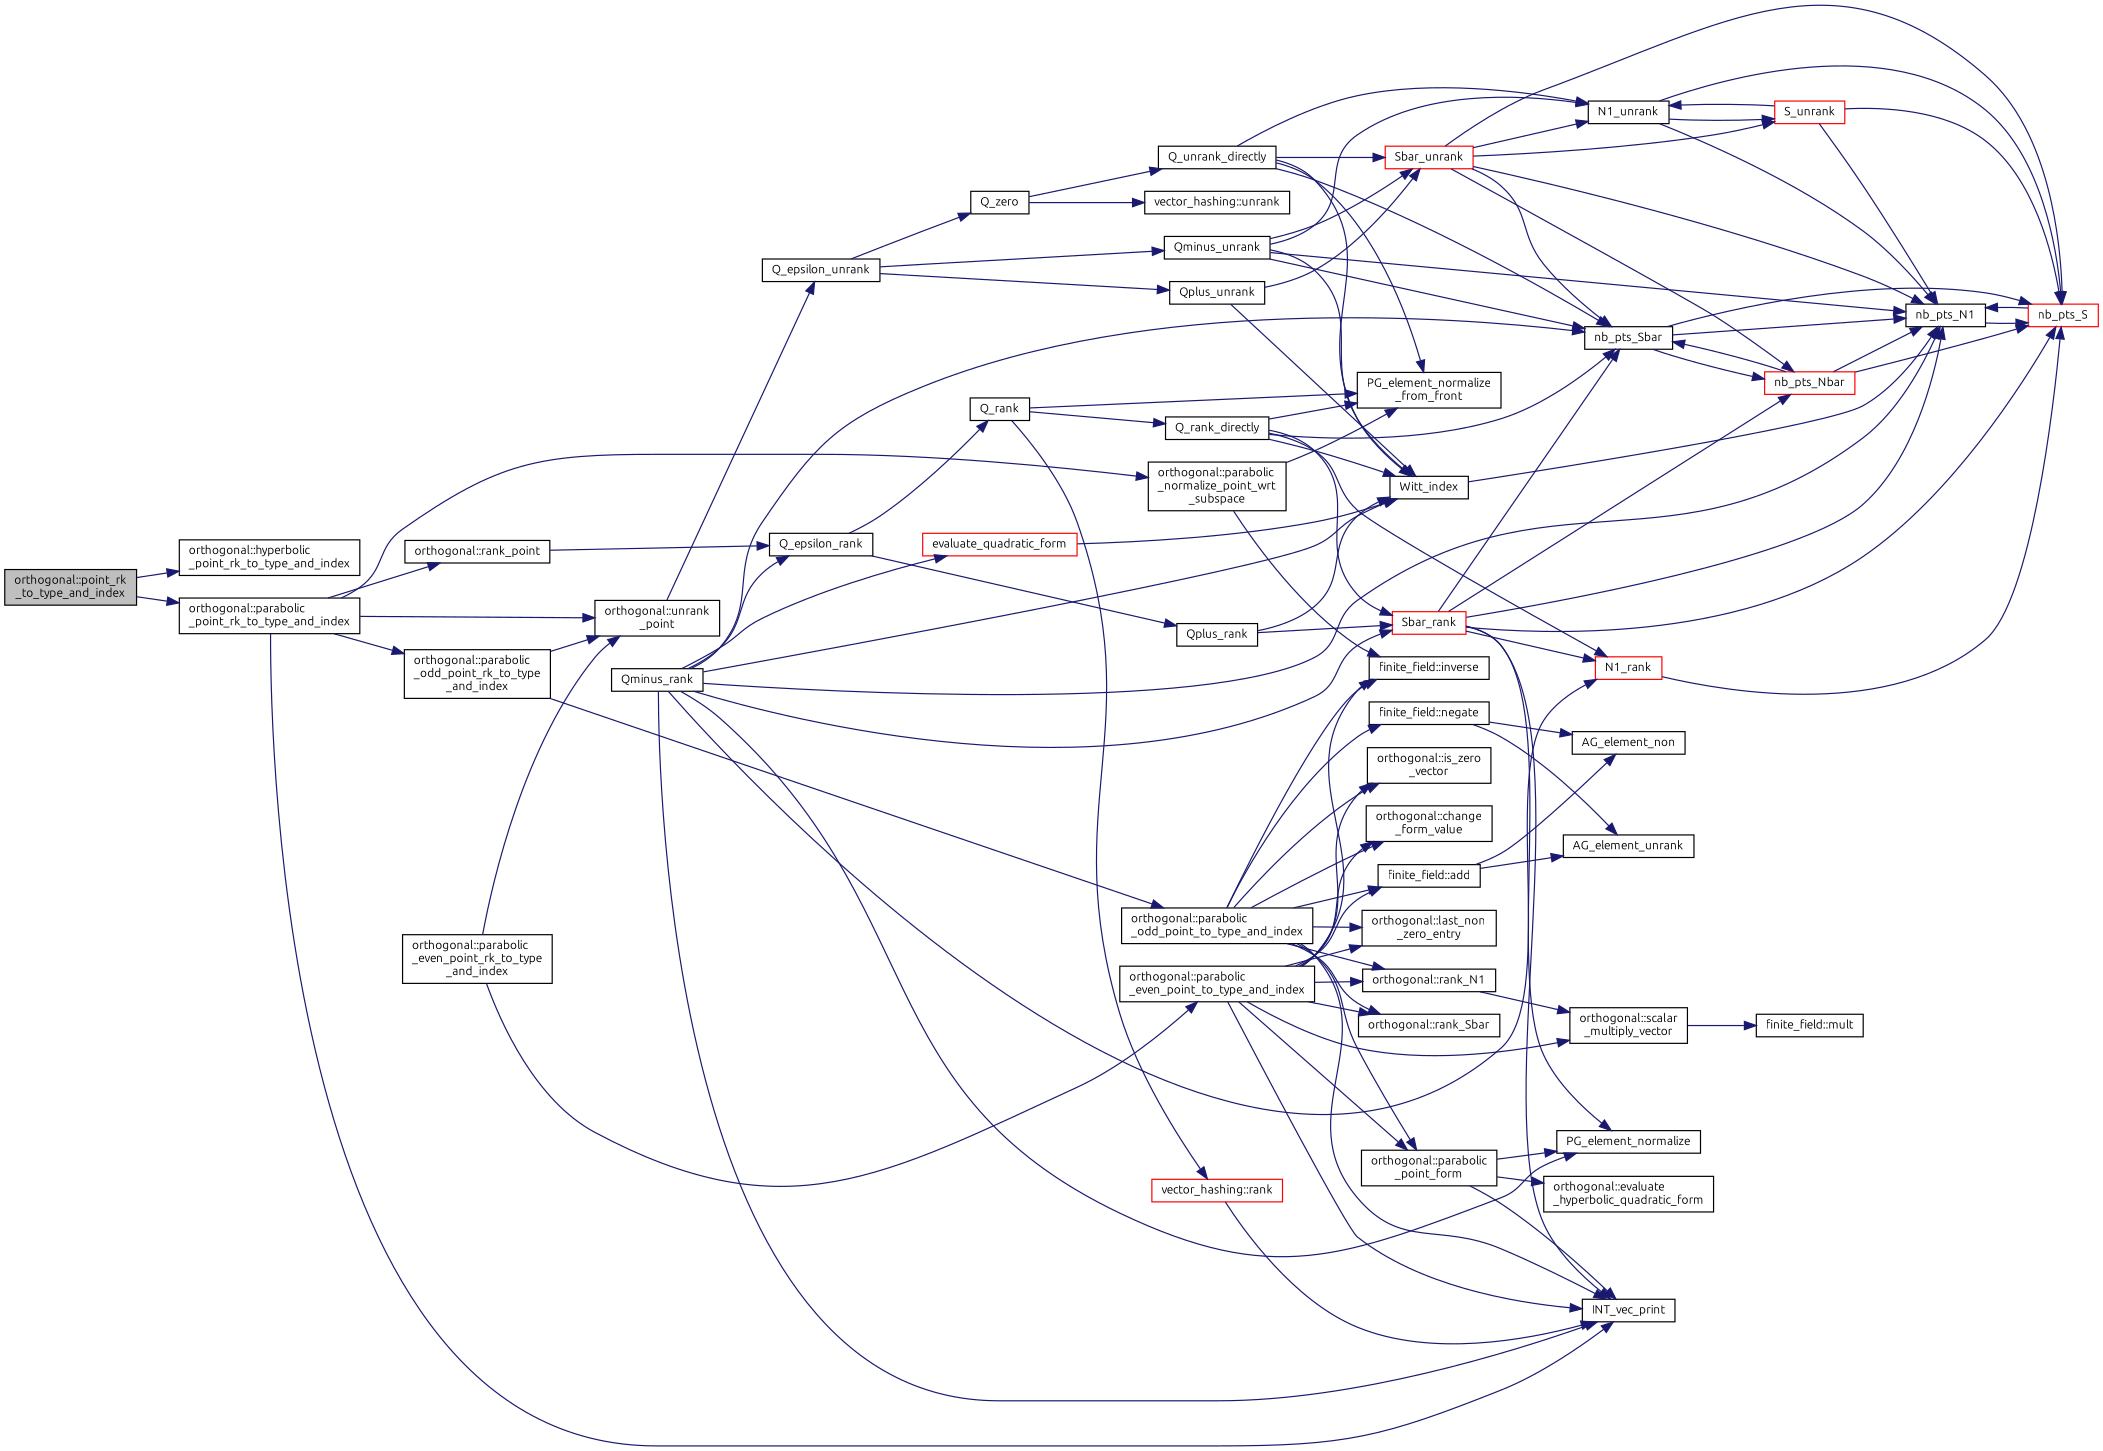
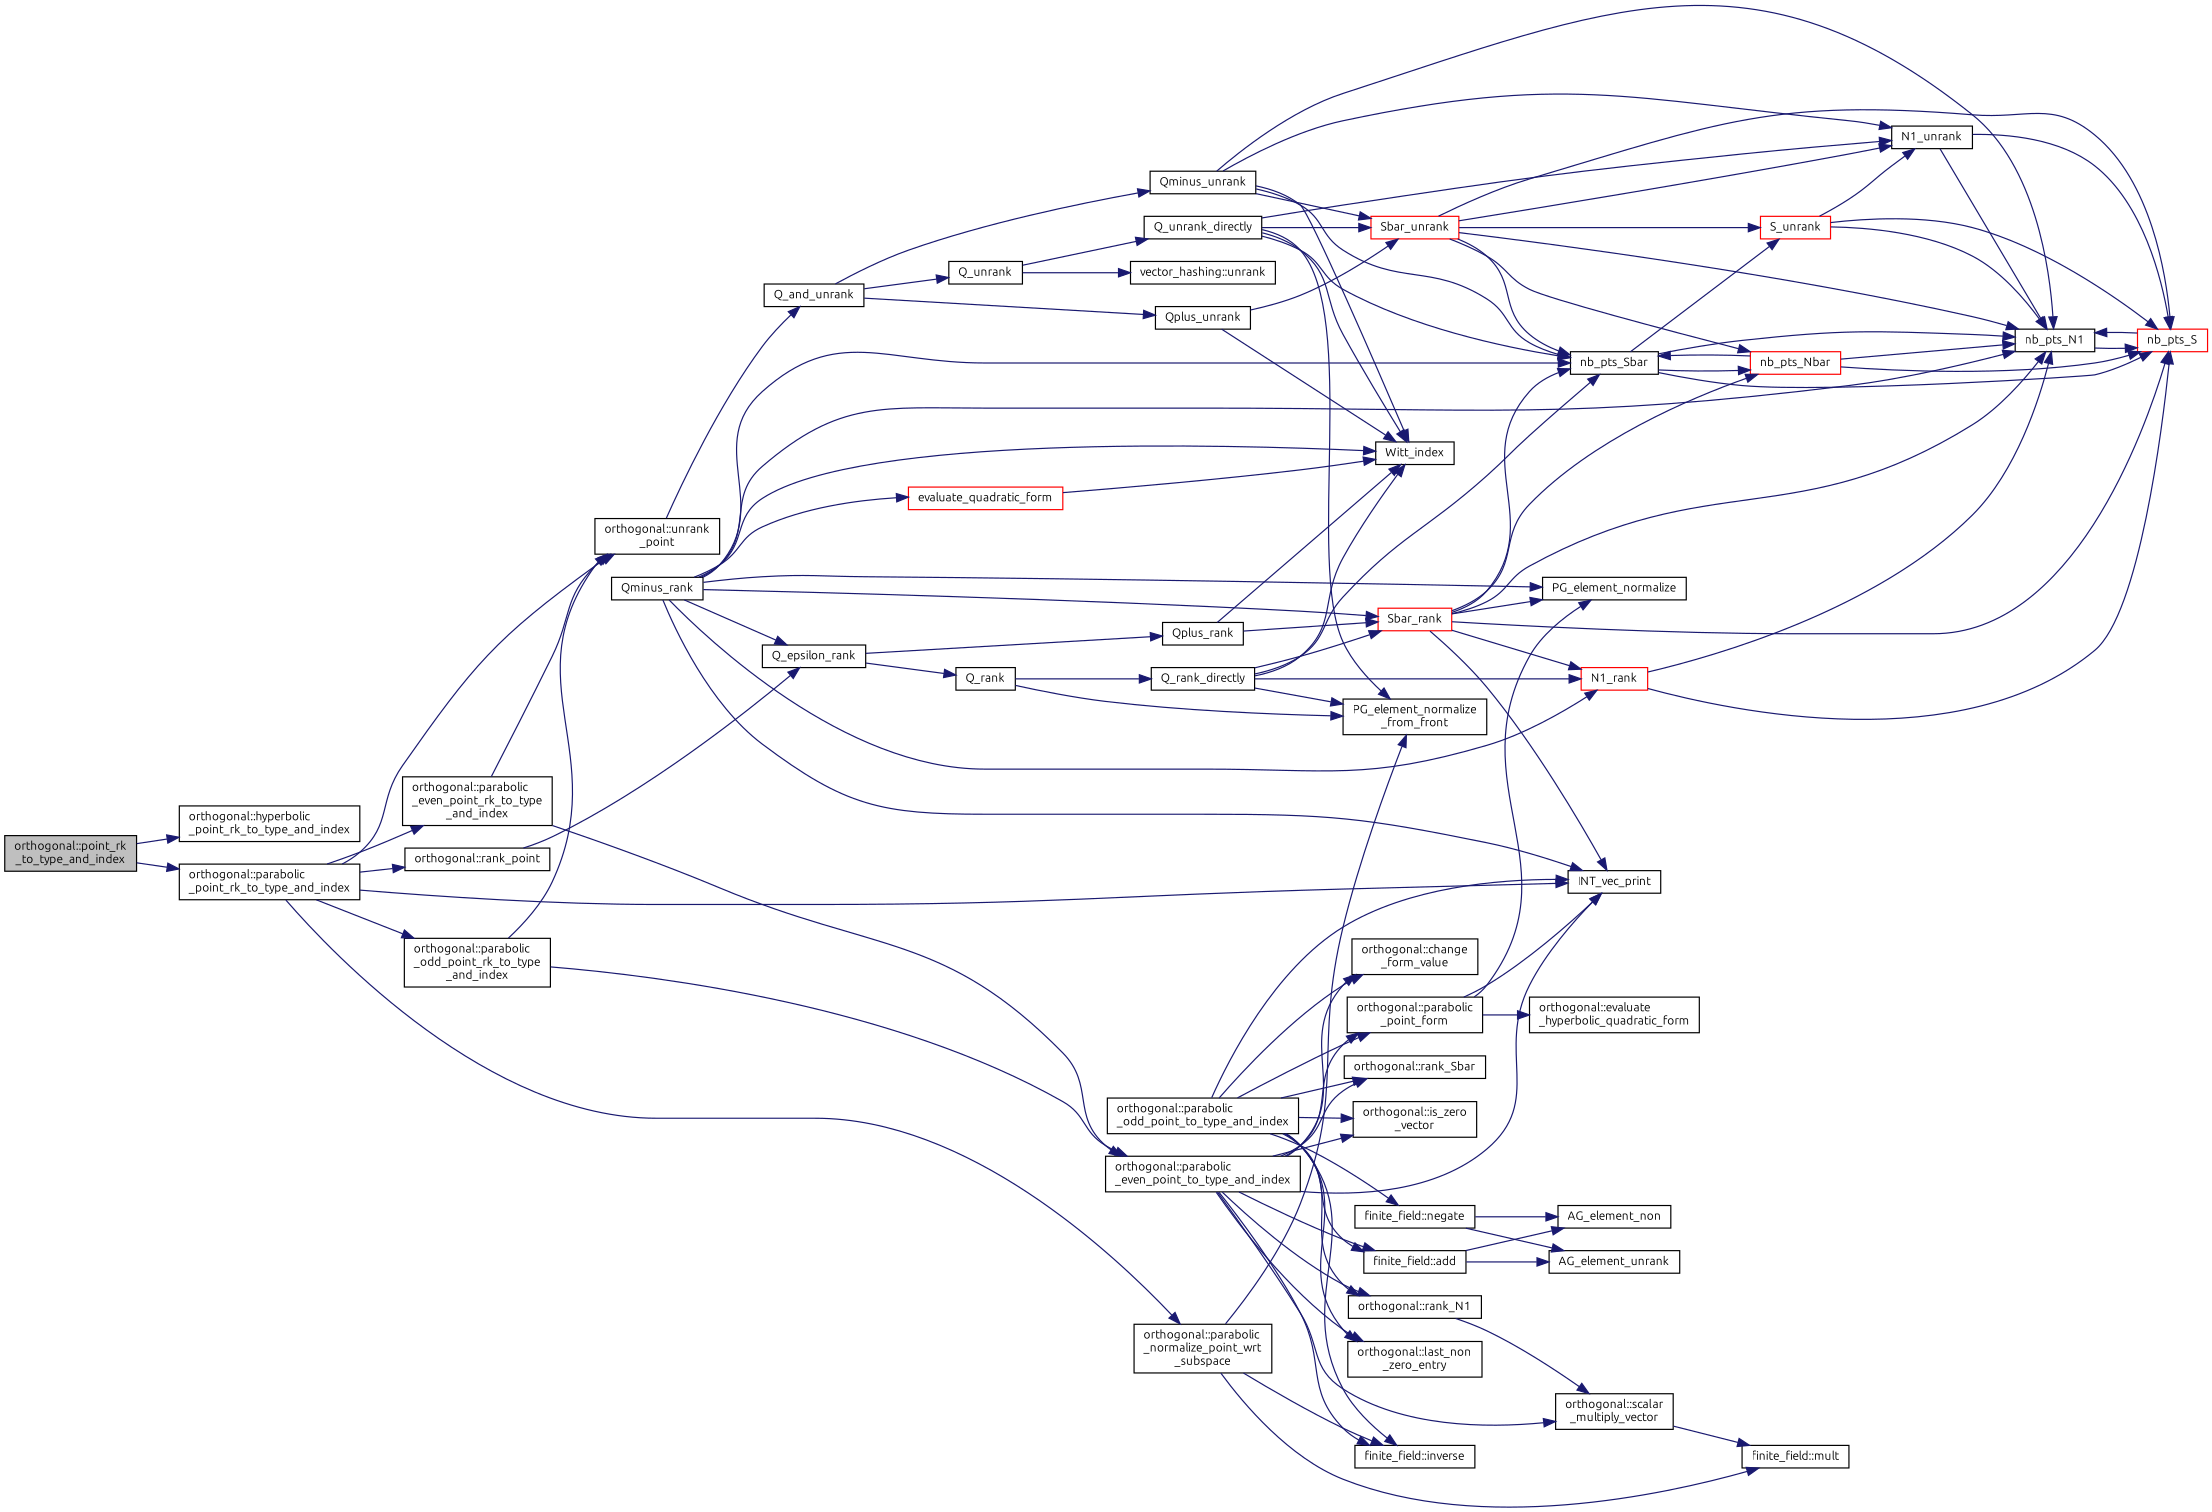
(1716, 120) -> (1700, 299)
(1000, 203) -> (986, 273)
(821, 270) -> (814, 295)
(1690, 445) -> (1896, 574)
(851, 801) -> (850, 1018)
none -> (377, 846)
(1217, 1191) -> none
none -> (1463, 1505)
